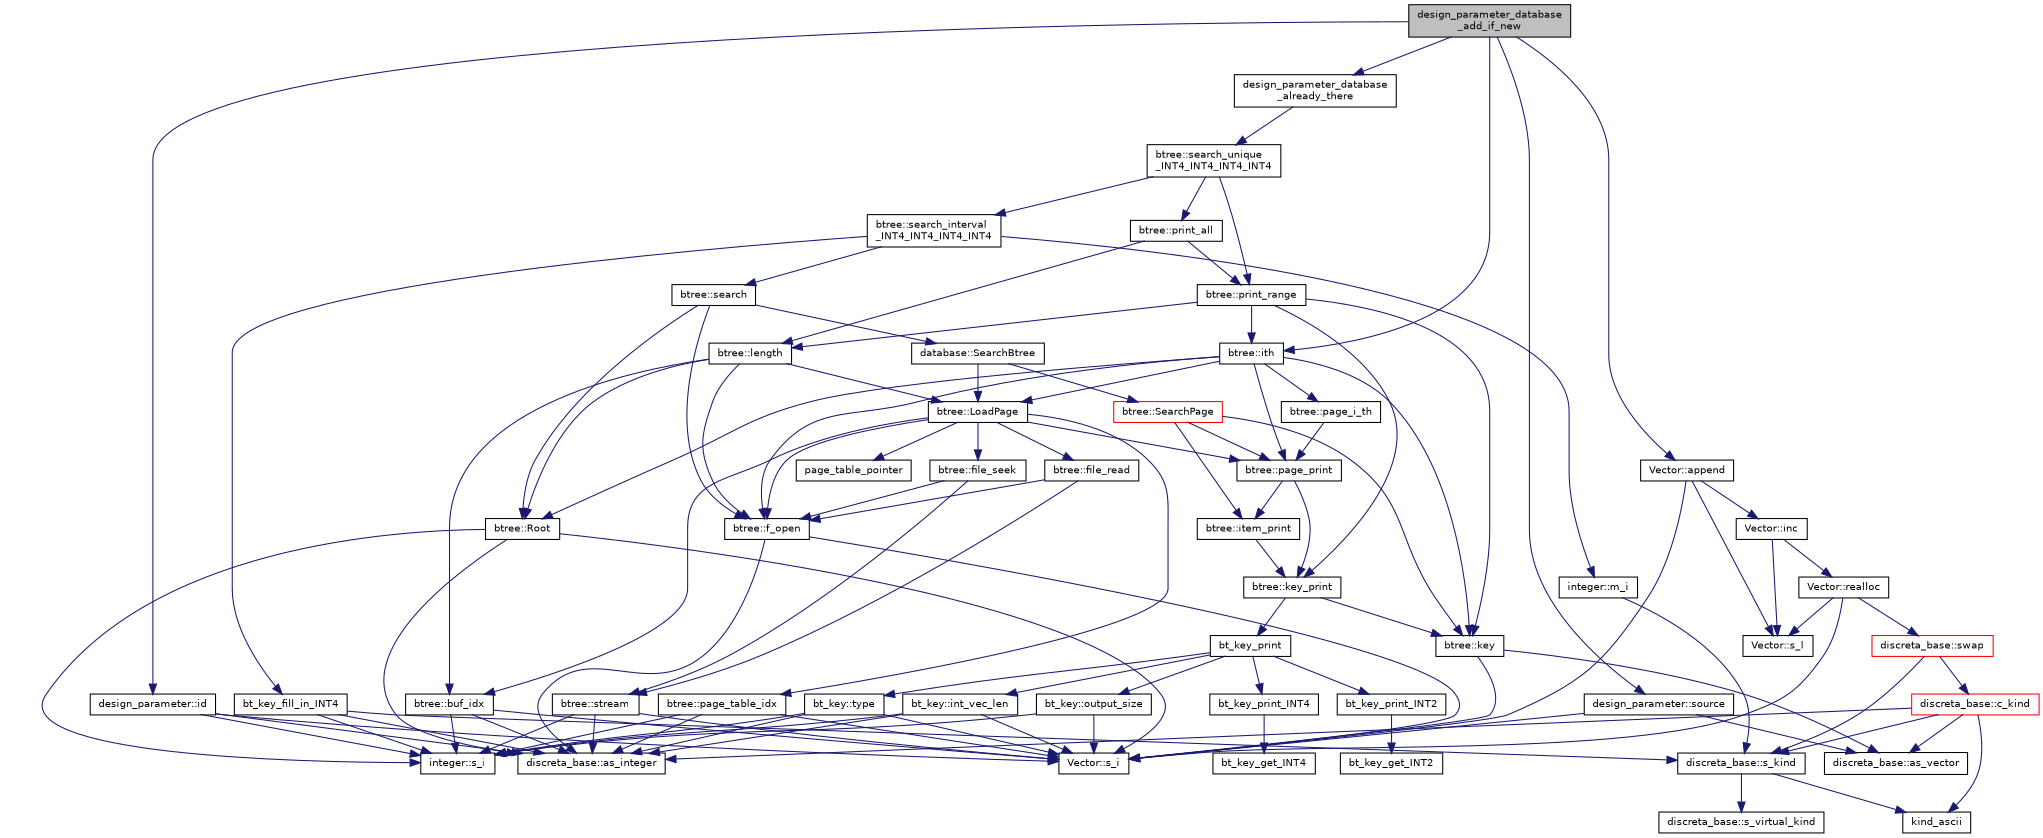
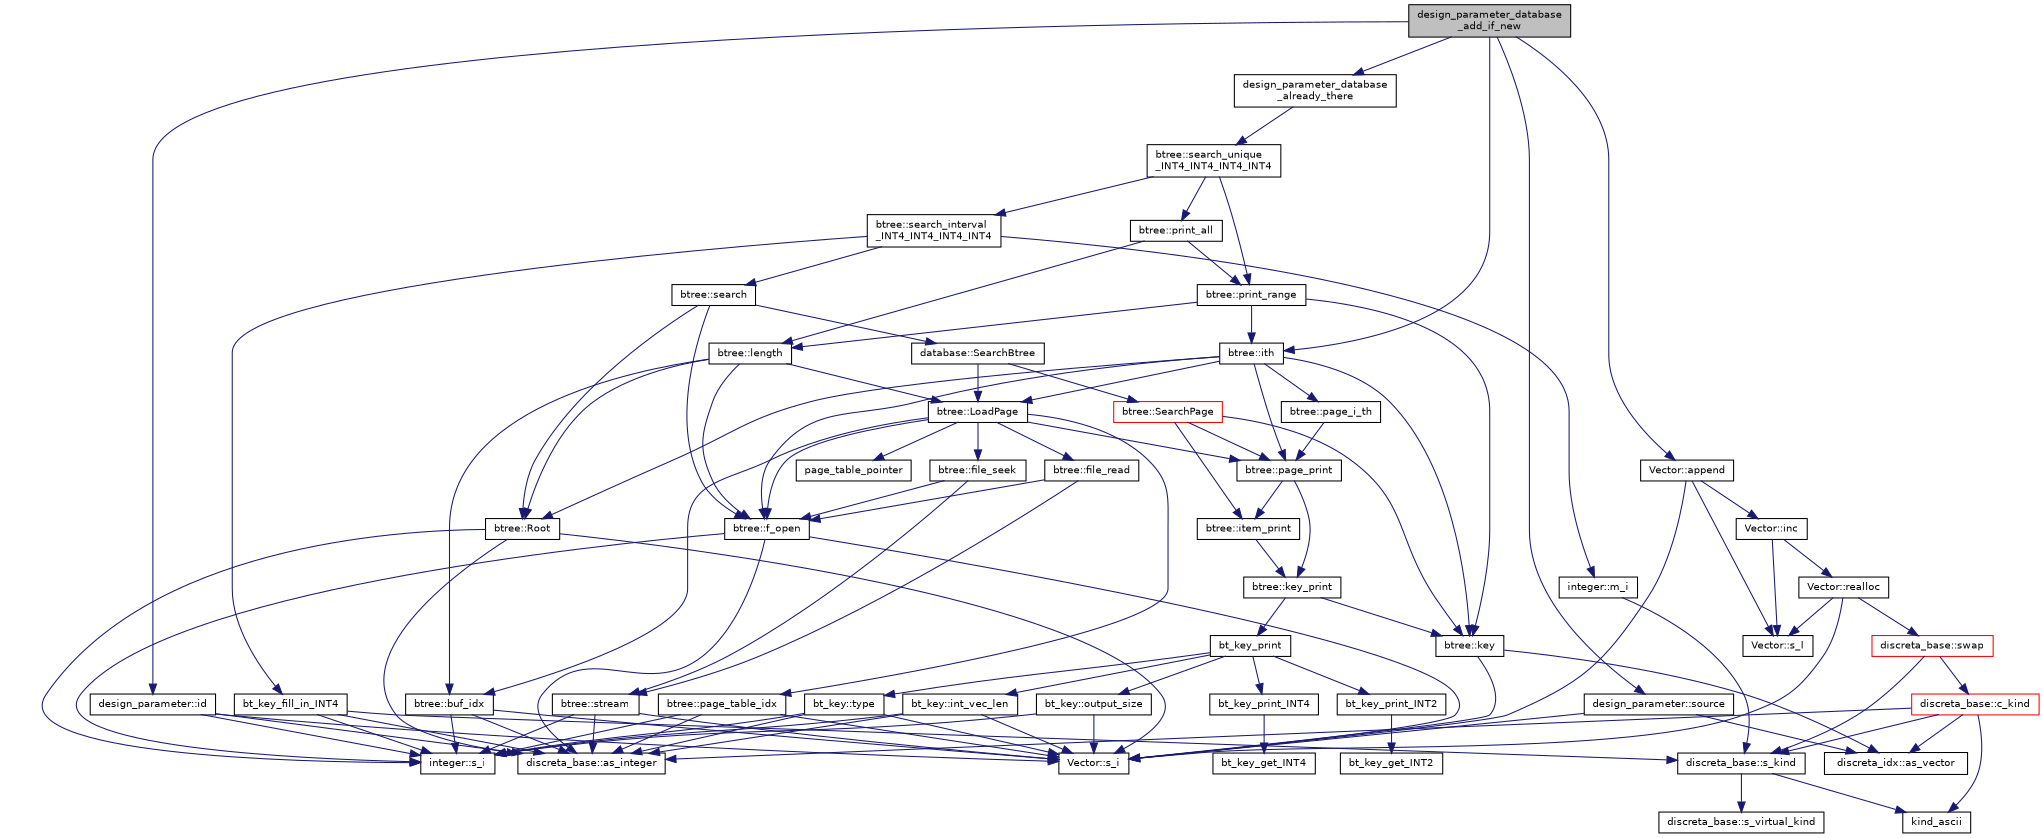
(1396, 423) -> none
none -> (218, 621)
(1896, 763) -> (1896, 763)
